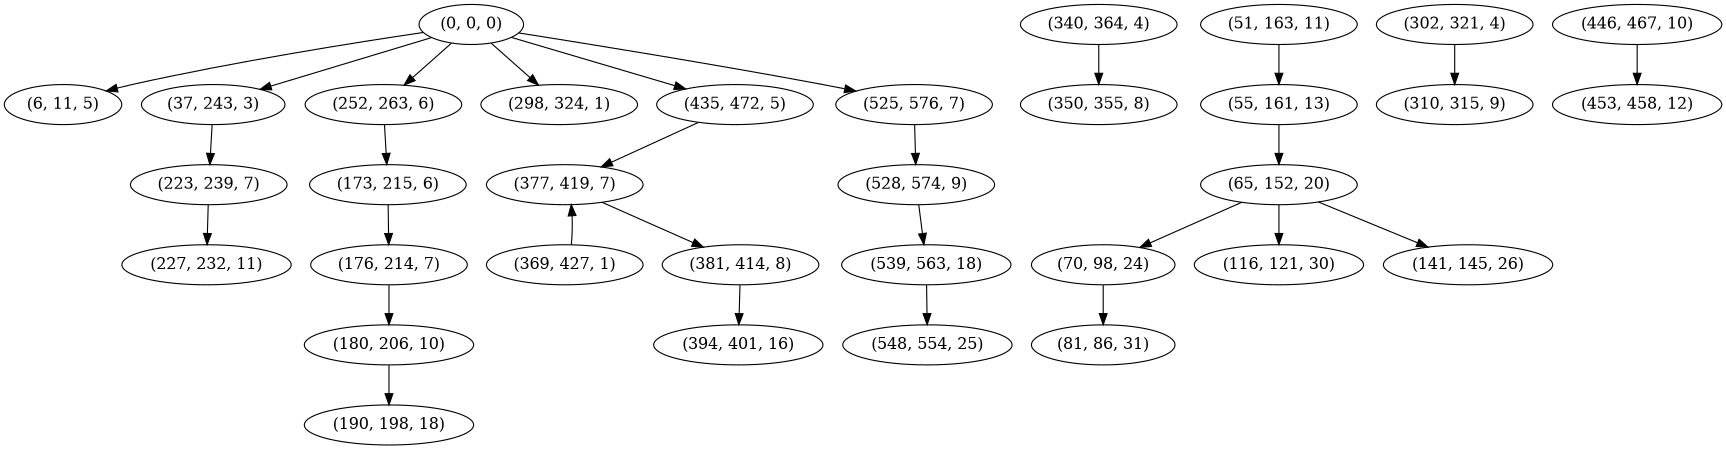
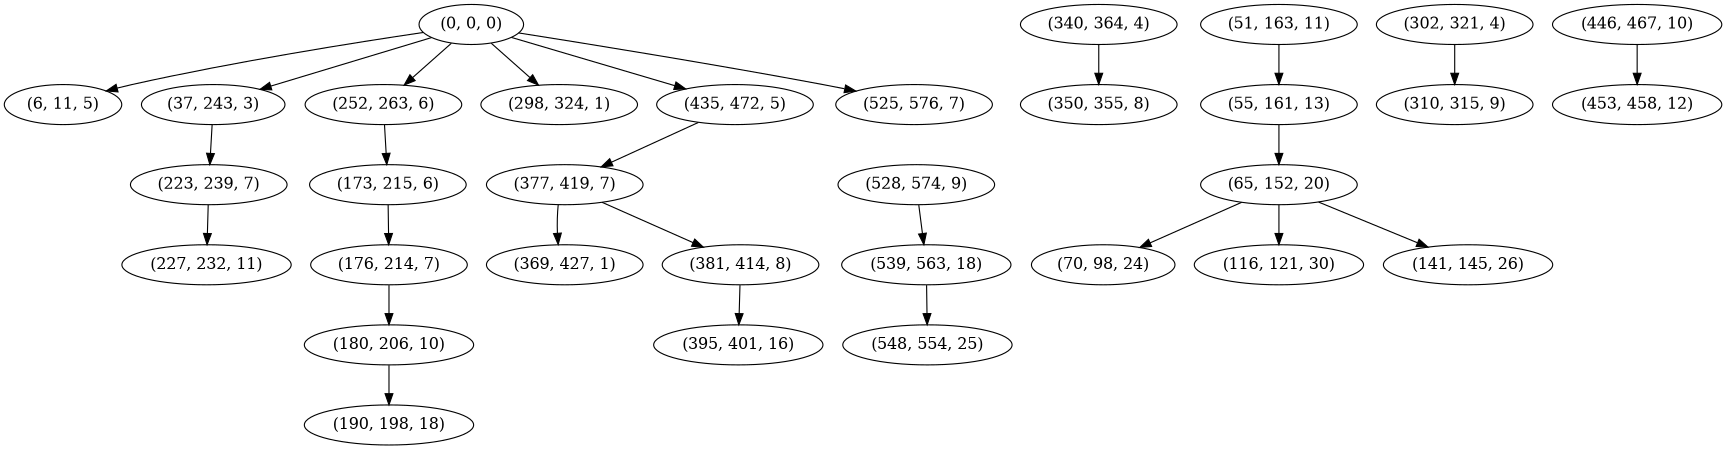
(915, 139) -> none
(572, 230) -> (557, 219)
(738, 345) -> (738, 345)
(1103, 345) -> none
